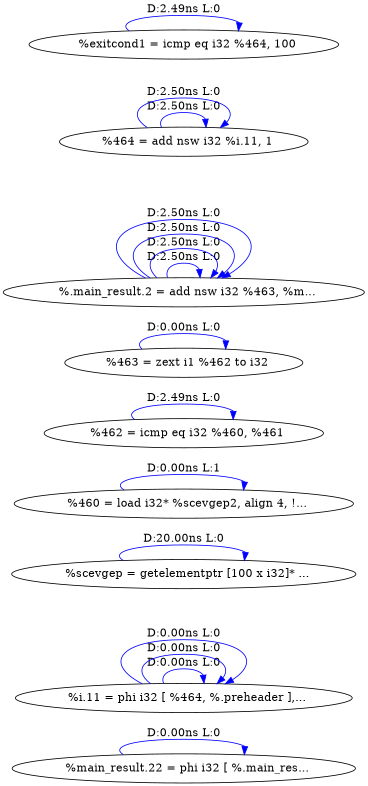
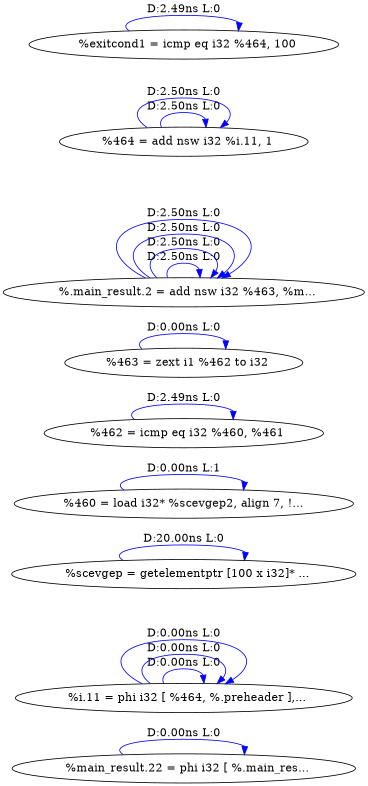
(184, 504) -> (184, 504)
